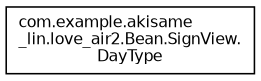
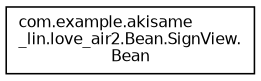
(130, 40) -> (130, 40)
